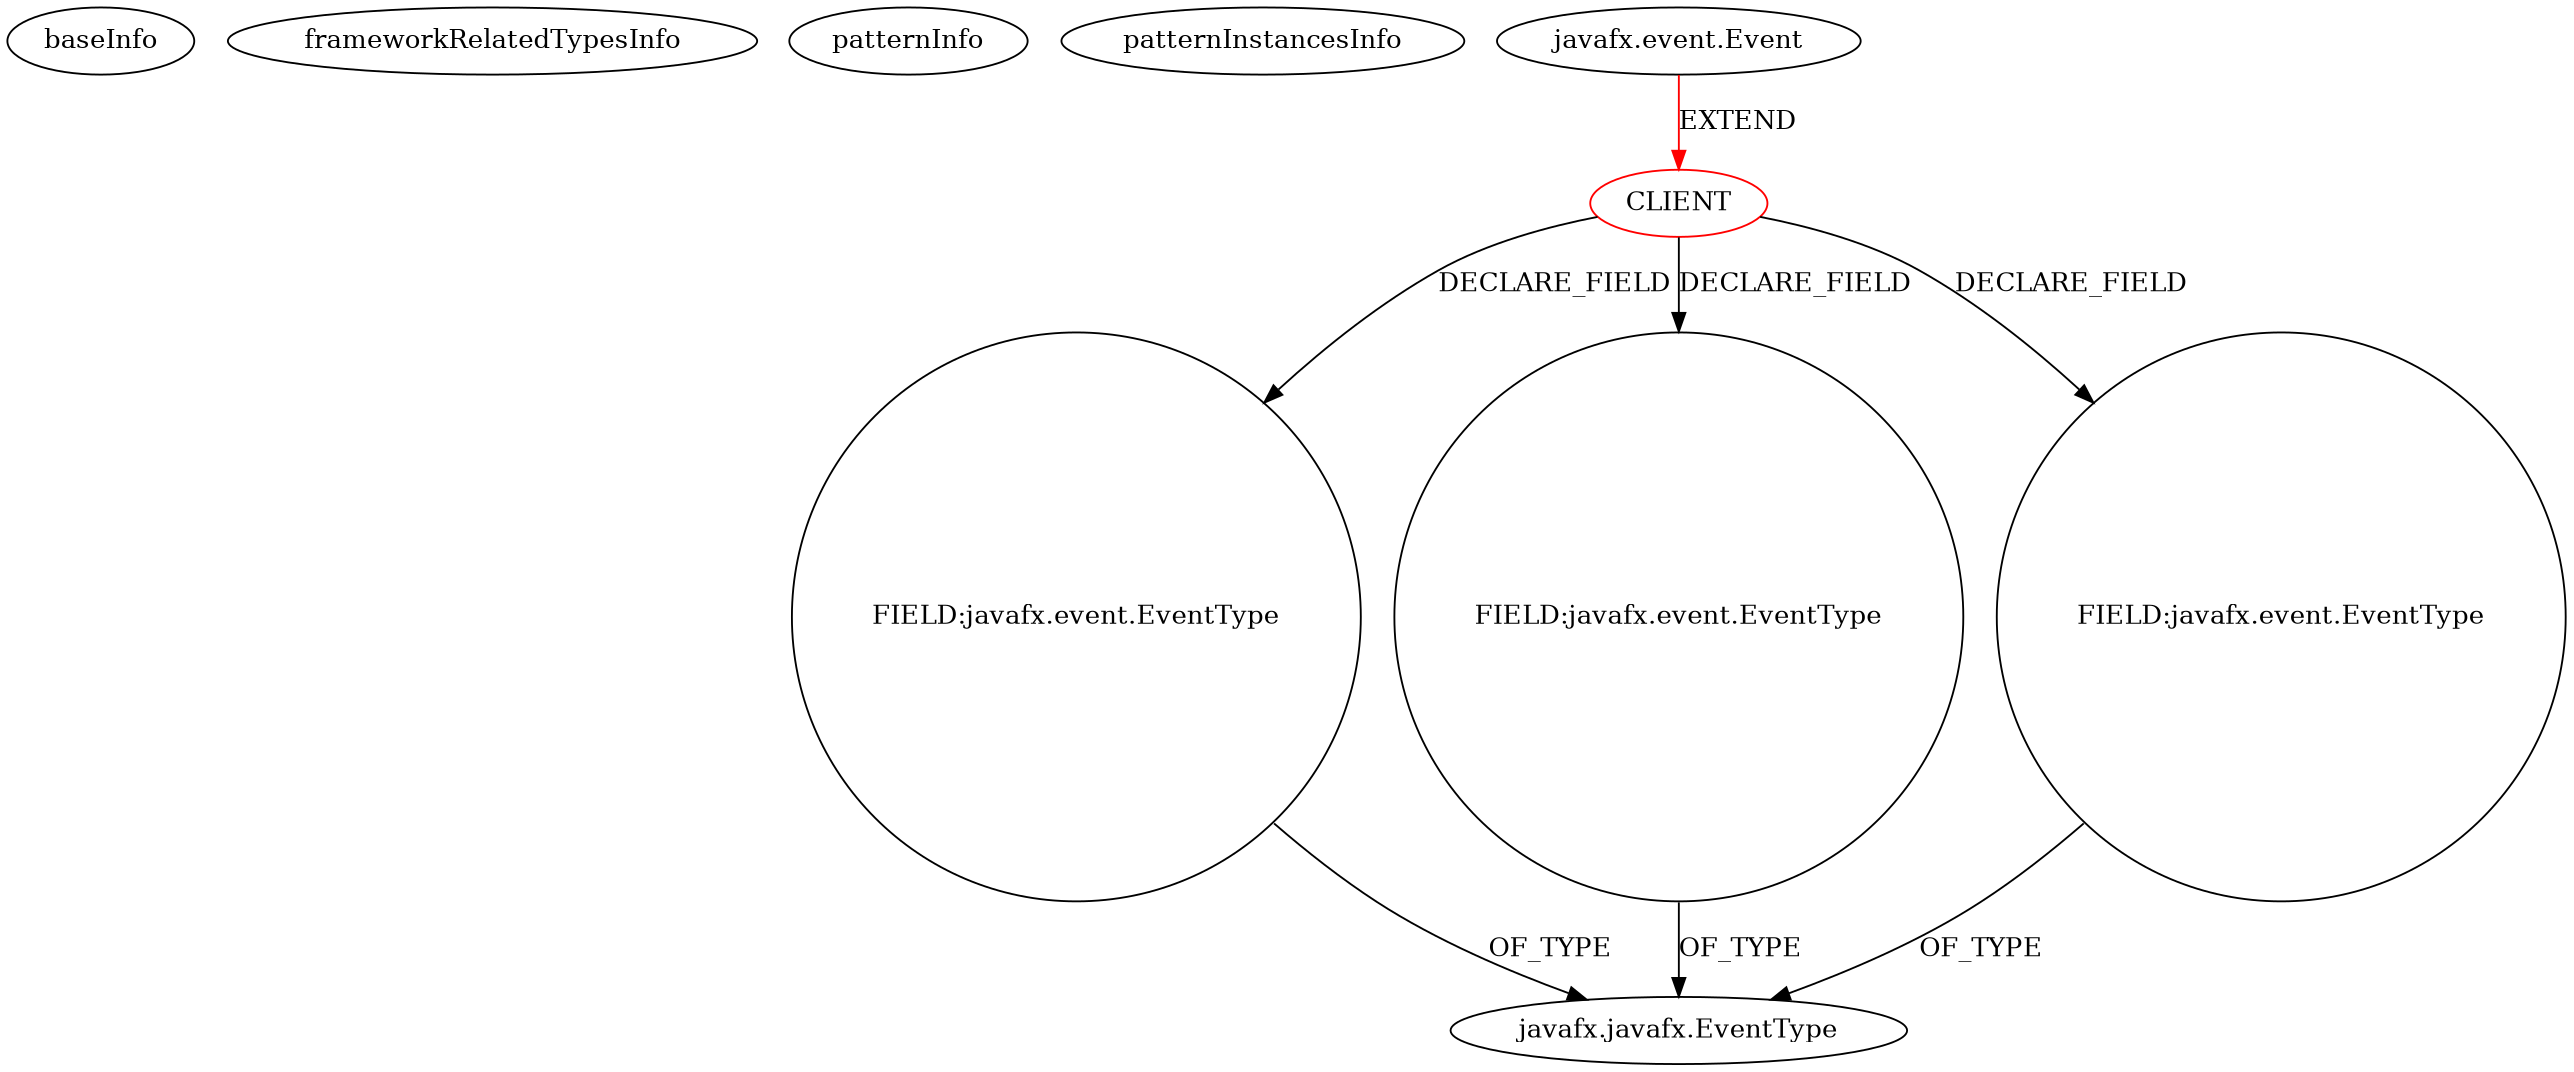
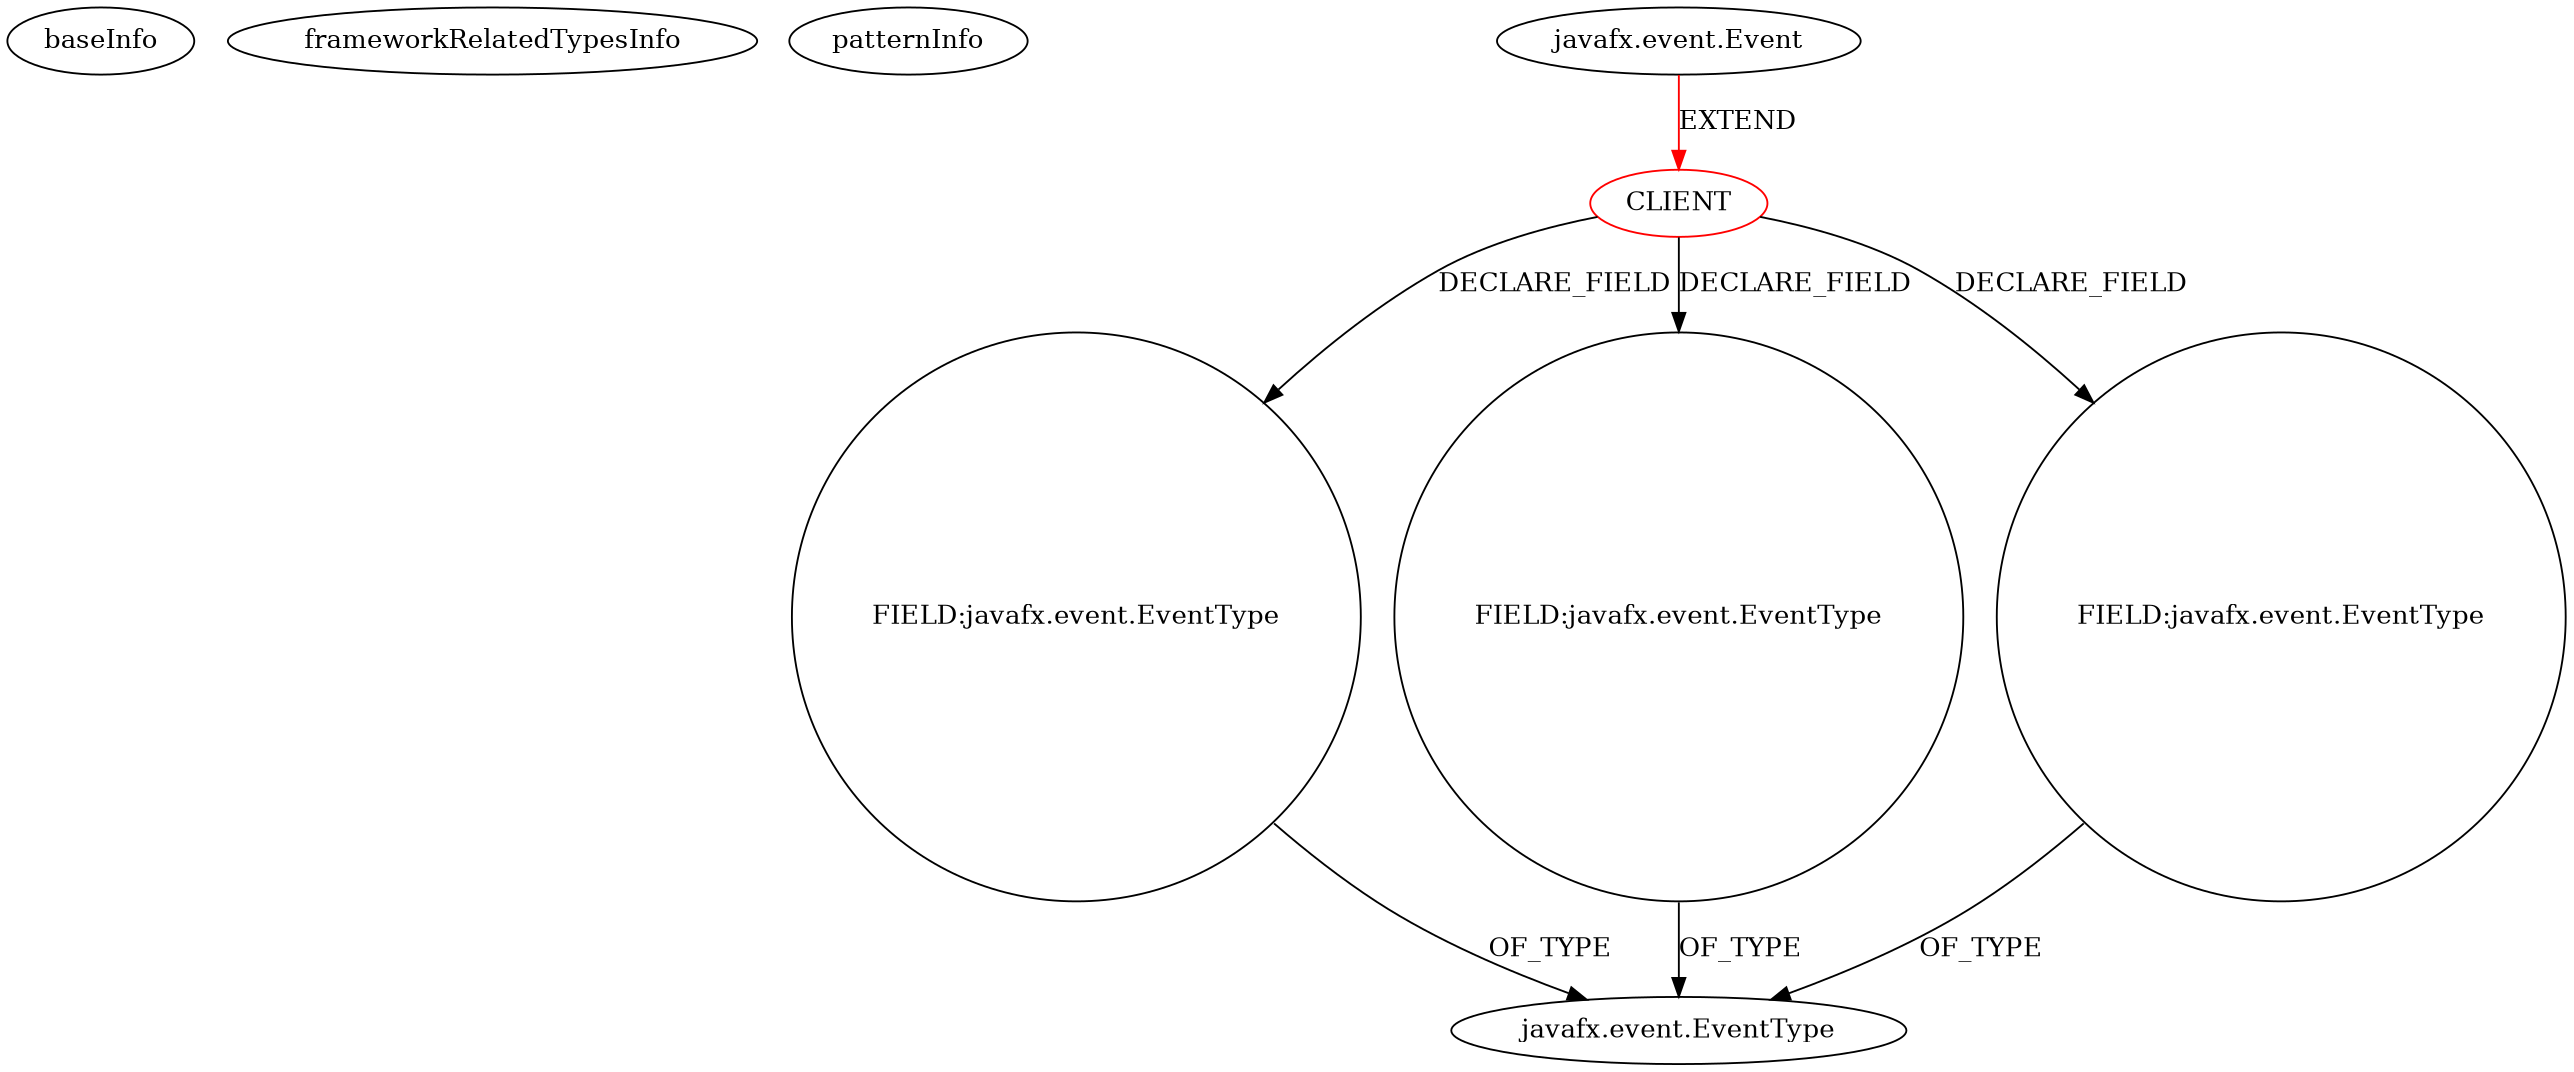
(1263, 41) -> none
(1679, 1031) -> (1679, 1031)
